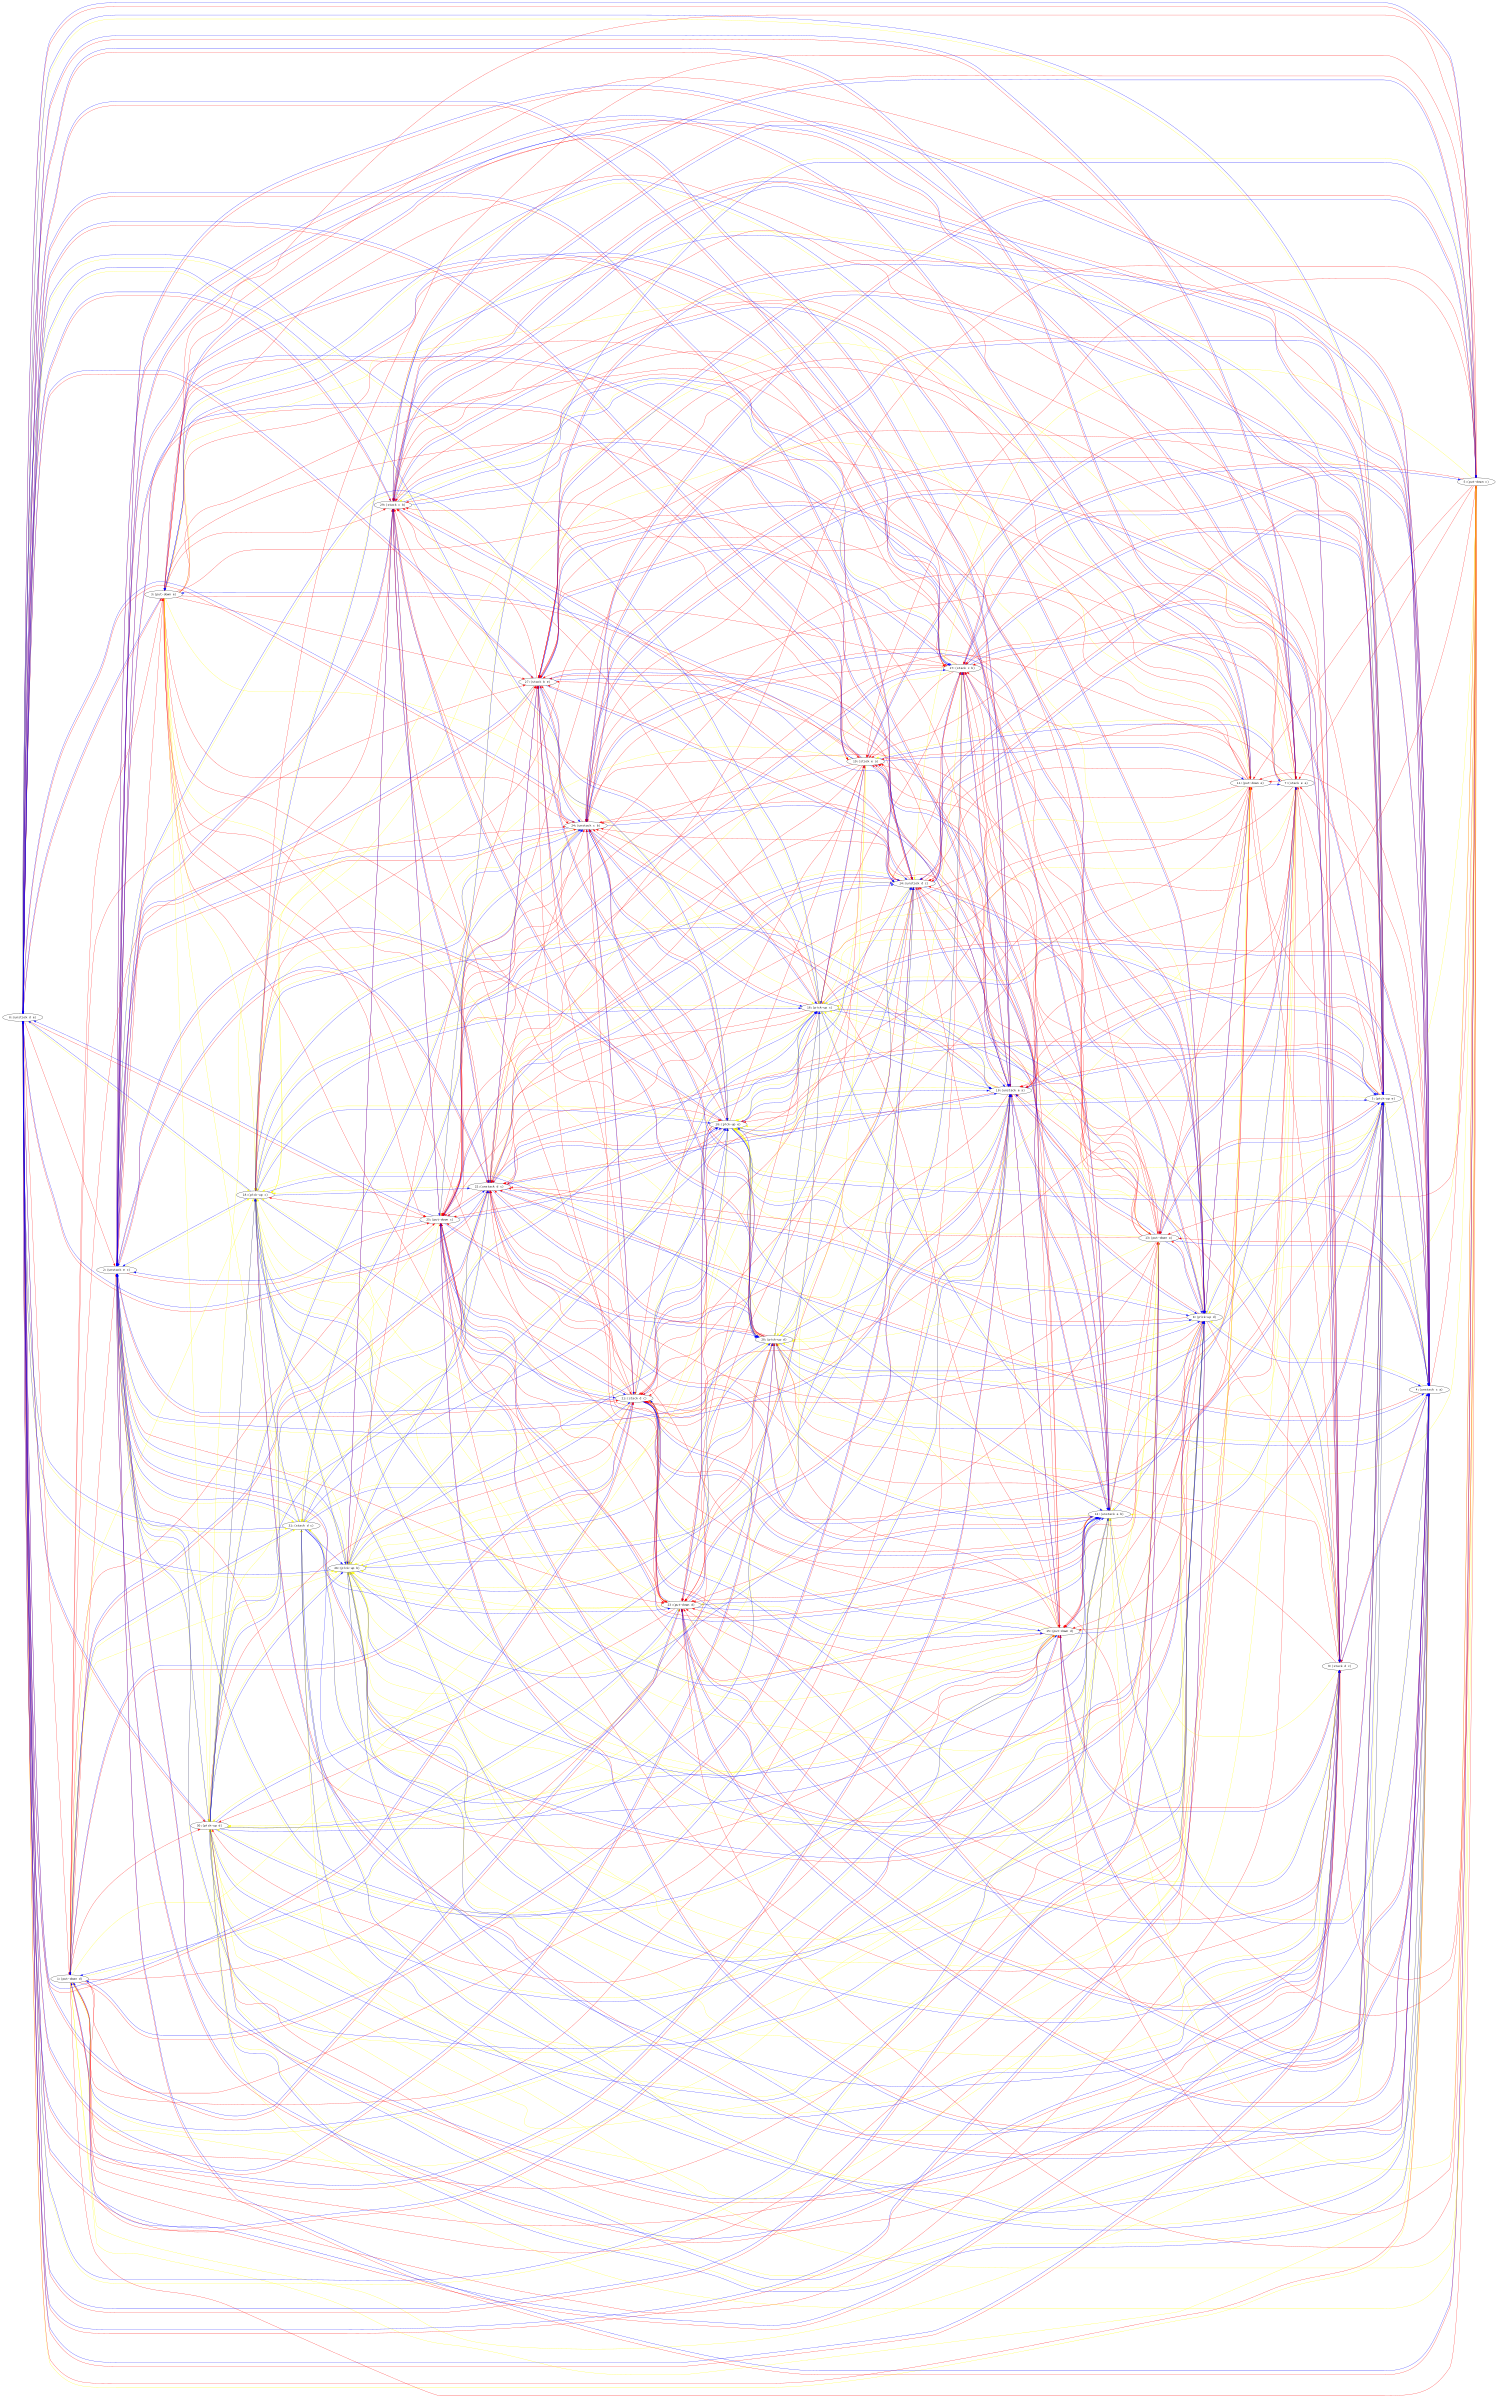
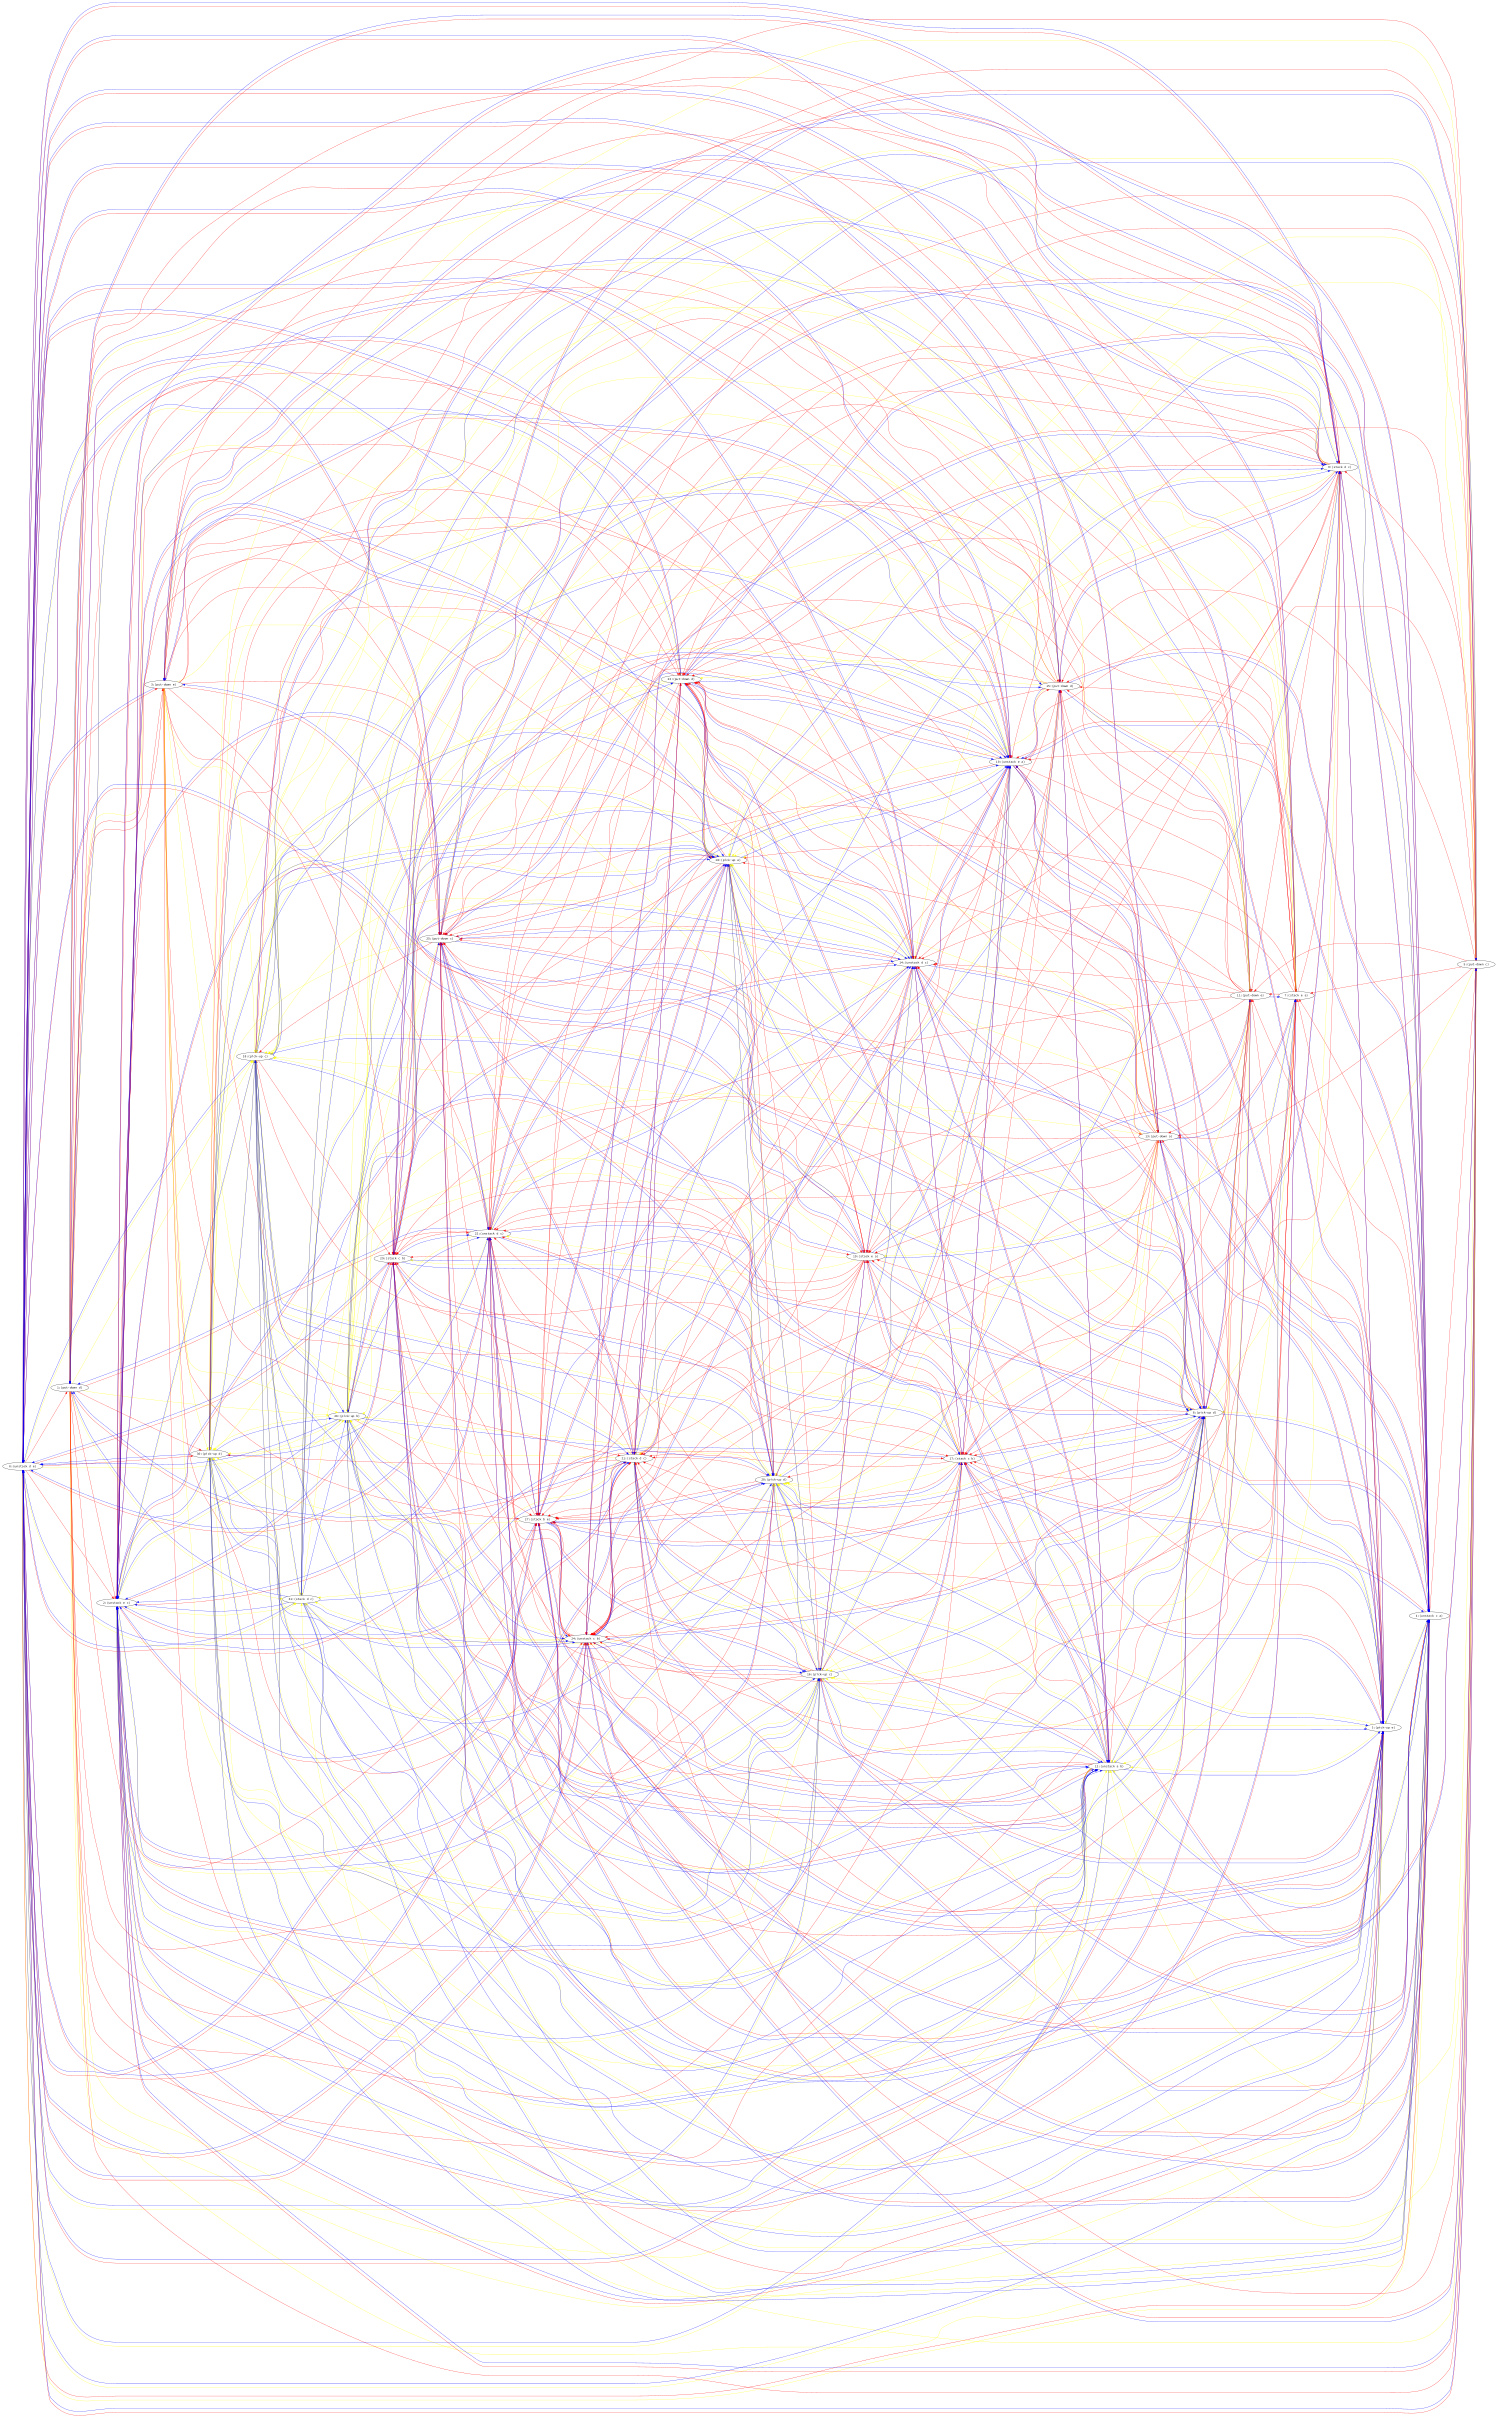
(900, 471) -> (836, 1167)
none -> (1185, 739)
